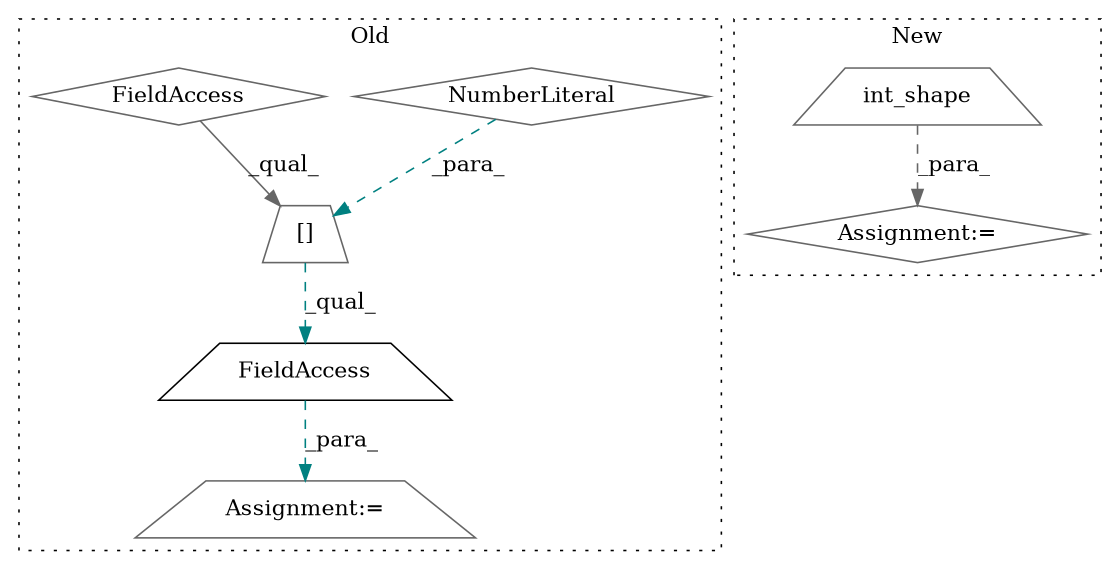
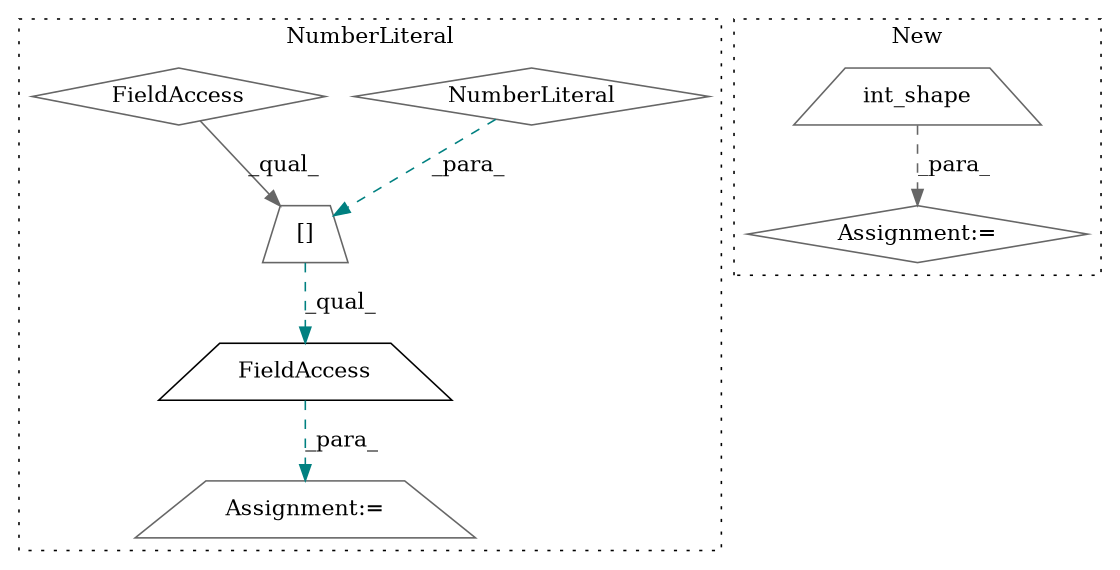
(370, 37) -> (370, 37)
